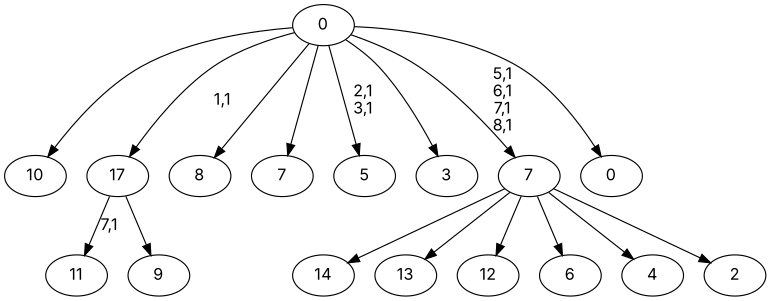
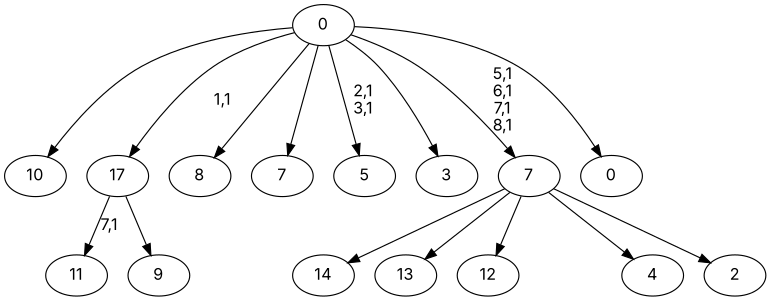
(570, 275) -> none
